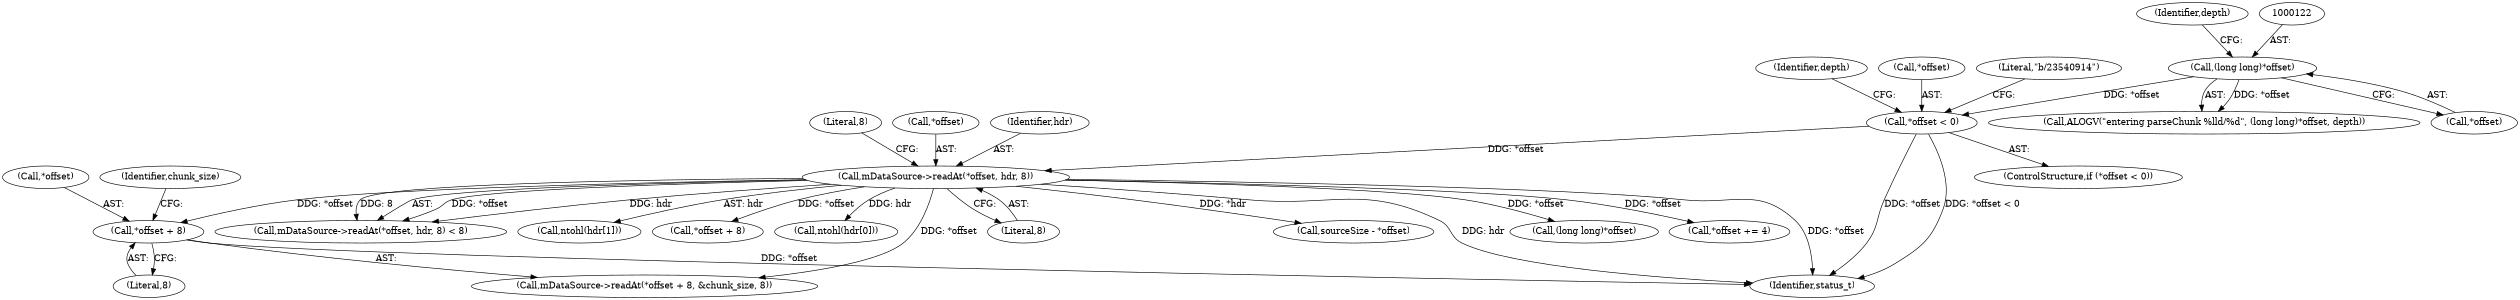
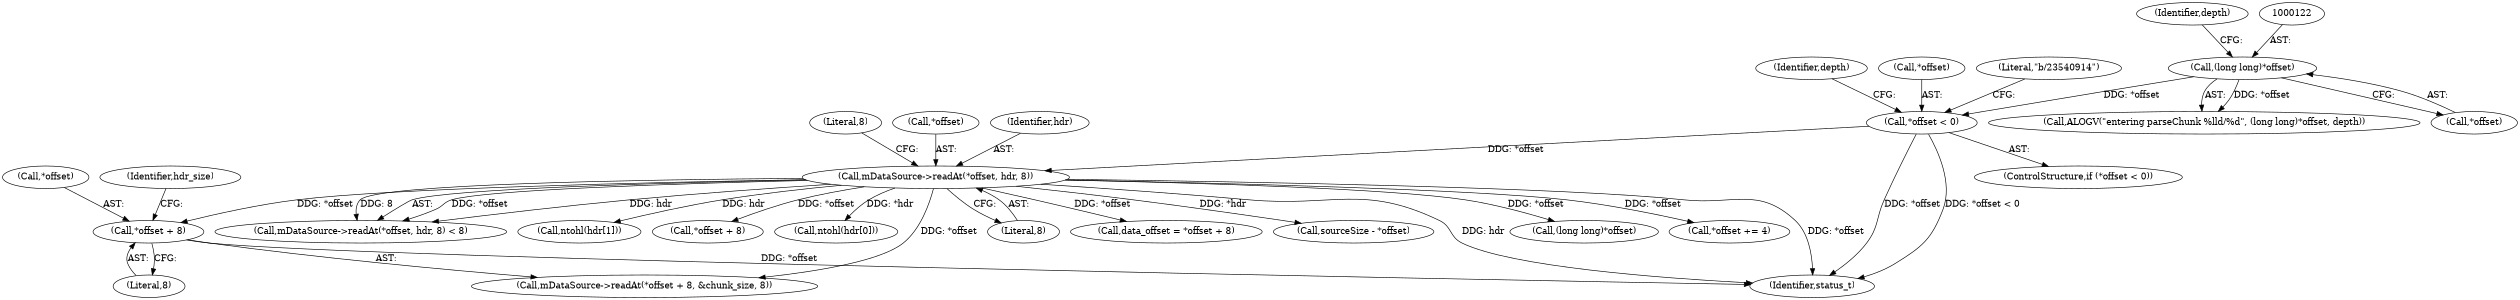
(170, 177) -> (170, 177)
(744, 205) -> (744, 205)
(890, 205) -> (890, 205)
none -> (1166, 232)
